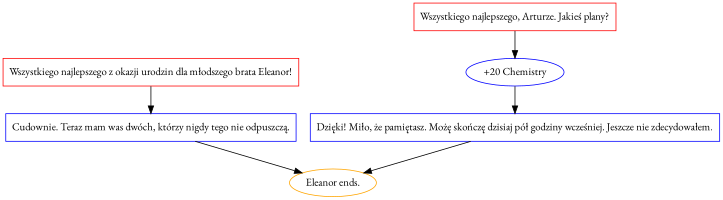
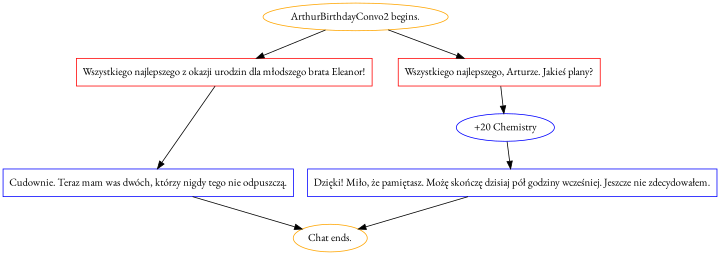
none -> (356, 17)
(333, 183) -> (330, 238)
